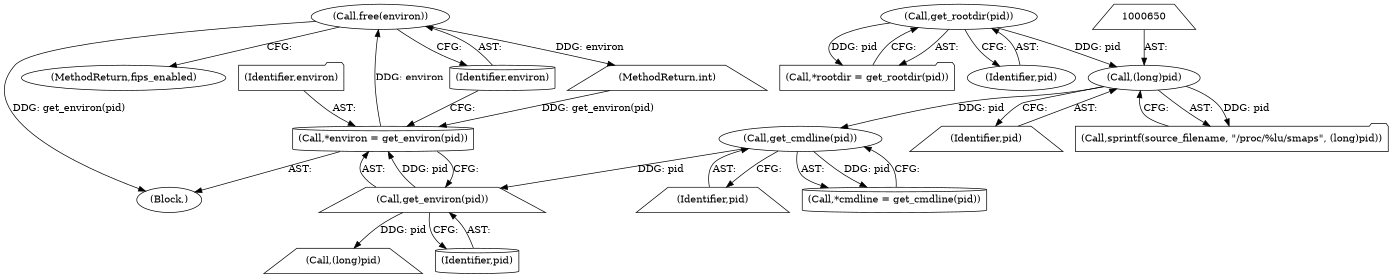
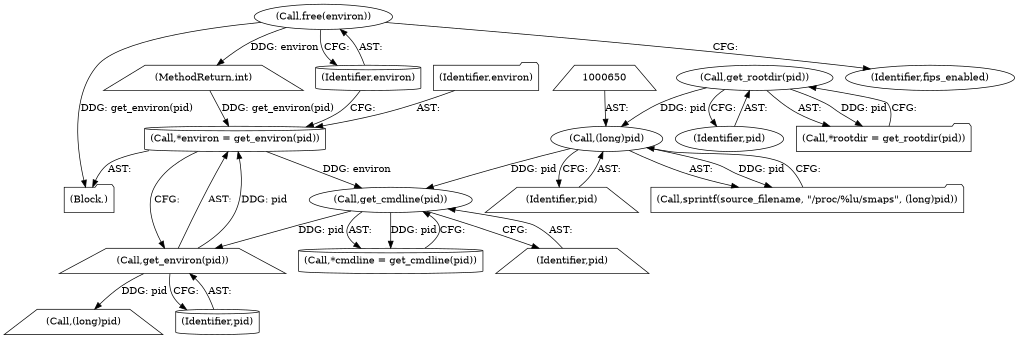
(124, 78) -> (930, 78)
(375, 82) -> (311, 169)
(169, 200) -> (89, 200)
